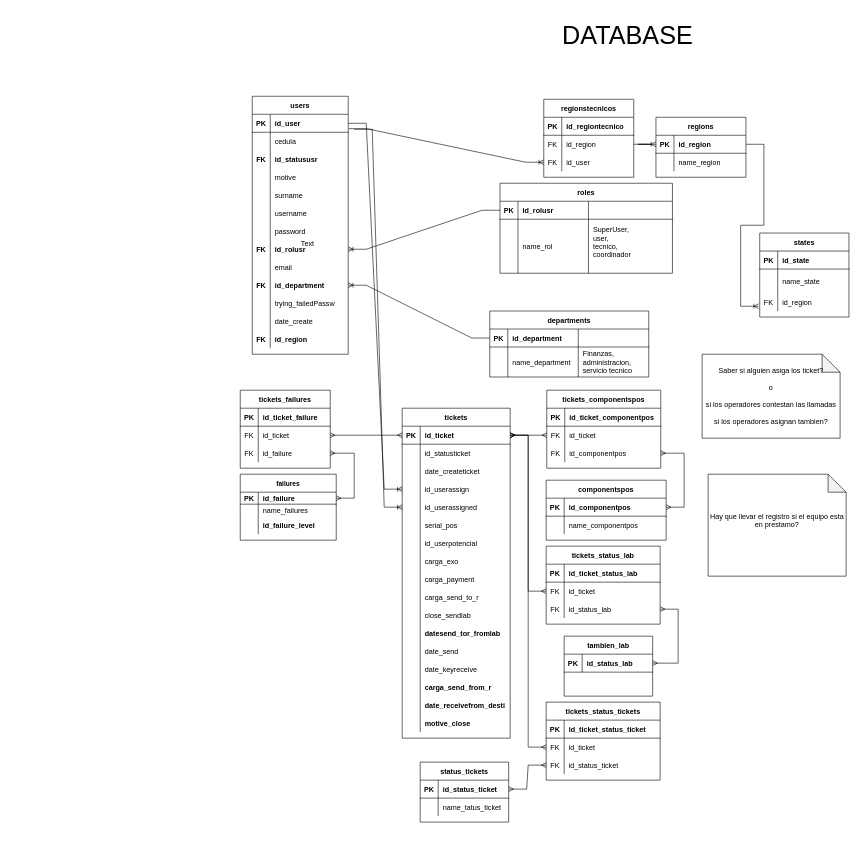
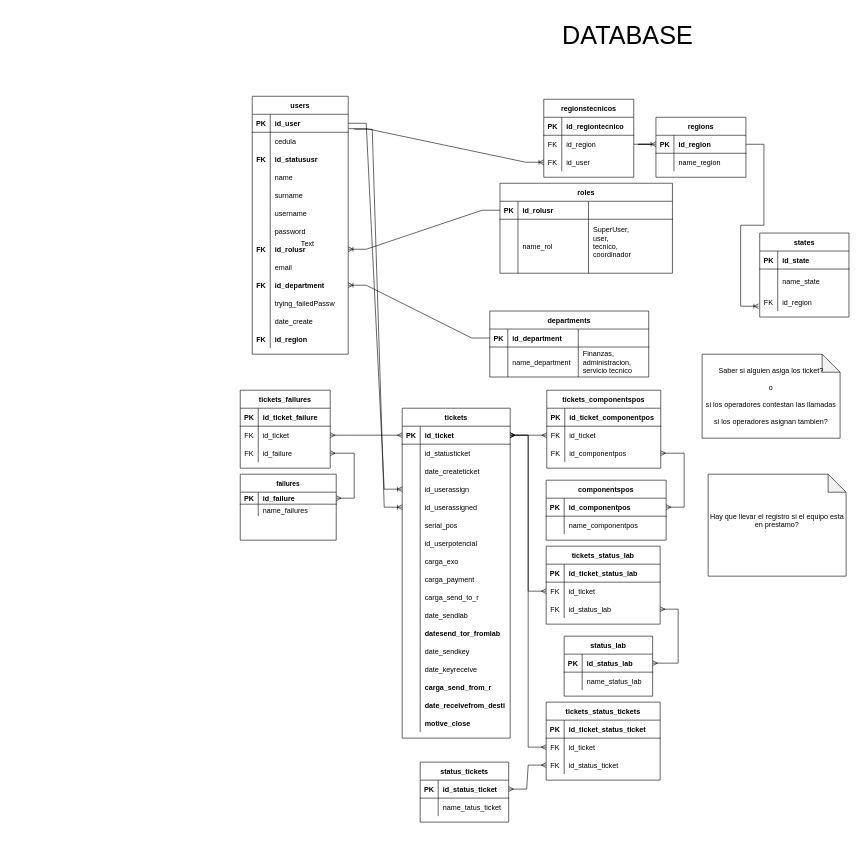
(286, 178) -> (283, 178)
(297, 525) -> none
(449, 616) -> (448, 616)
(608, 646) -> (608, 646)
(443, 652) -> (449, 652)
none -> (618, 681)
